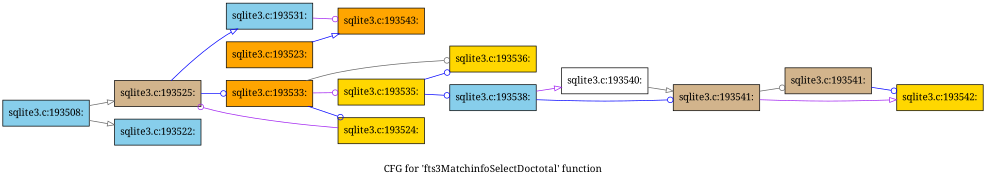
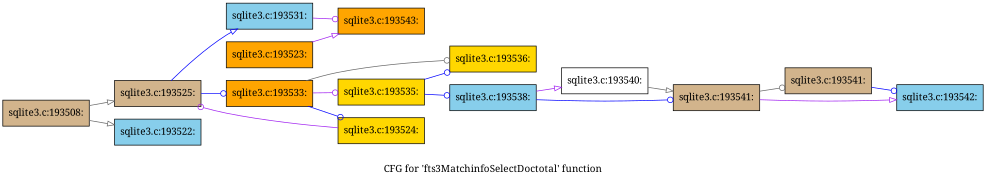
(322, 39) -> (322, 39)
(940, 98) -> (940, 98)
(46, 113) -> (46, 113)
